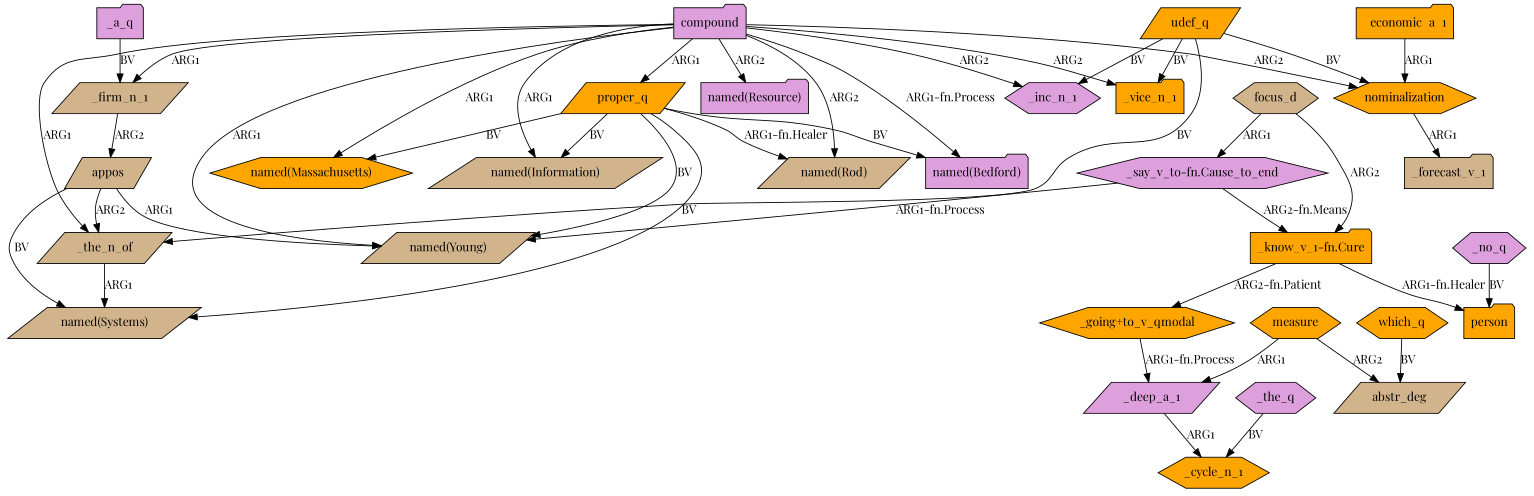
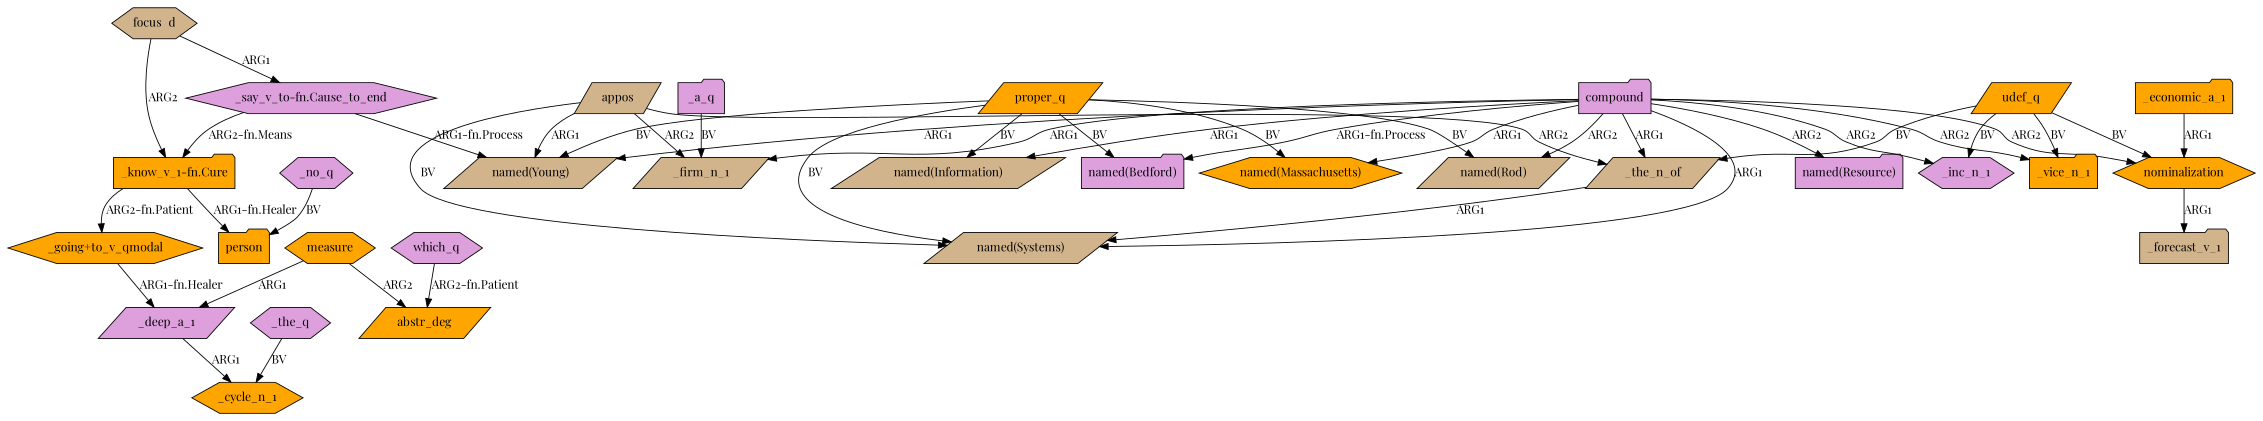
(670, 58) -> (1484, 233)
(115, 131) -> (656, 133)
(786, 136) -> (1460, 136)
(1402, 323) -> (437, 248)
(1190, 360) -> (182, 285)
(1408, 360) -> (476, 285)
(1400, 398) -> (425, 323)
